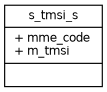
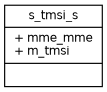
(52, 38) -> (53, 38)
